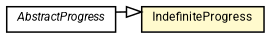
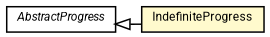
(121, 12) -> (136, 24)
